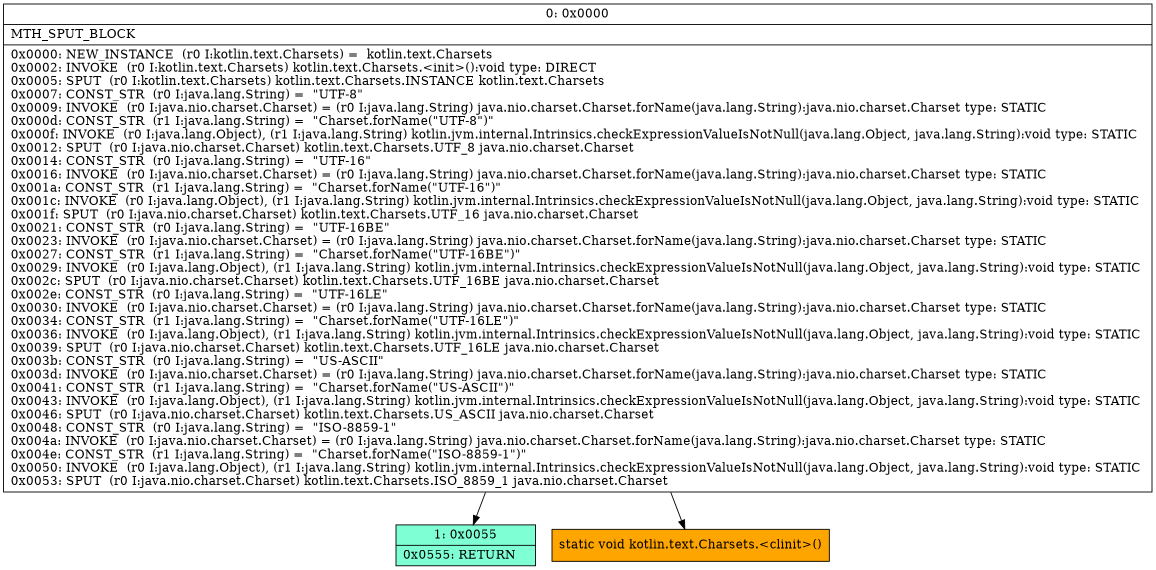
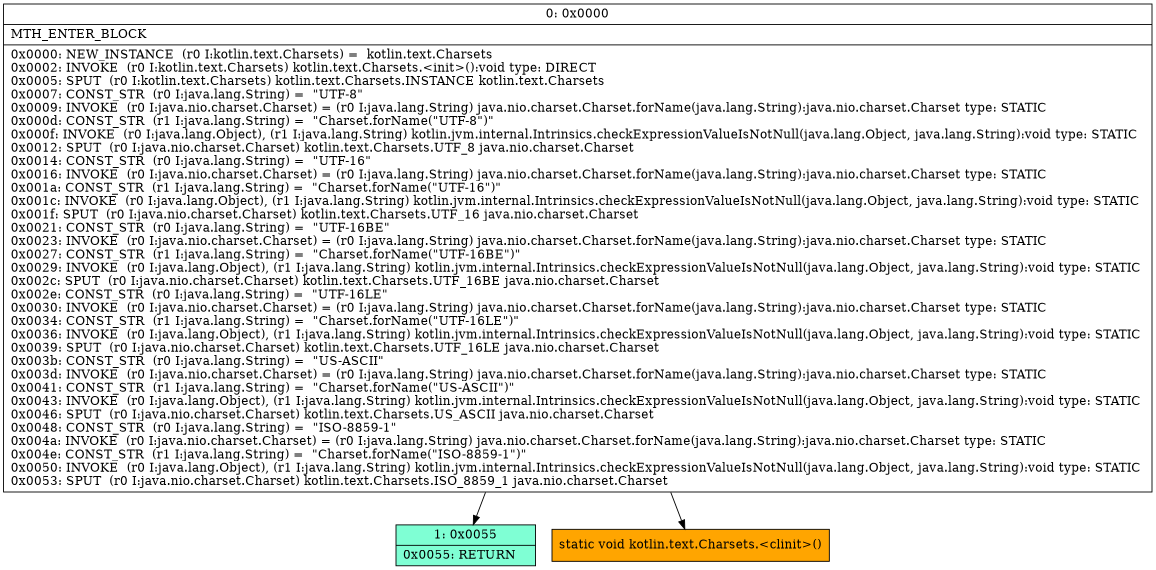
(73, 34) -> (79, 34)
(466, 555) -> (466, 555)
